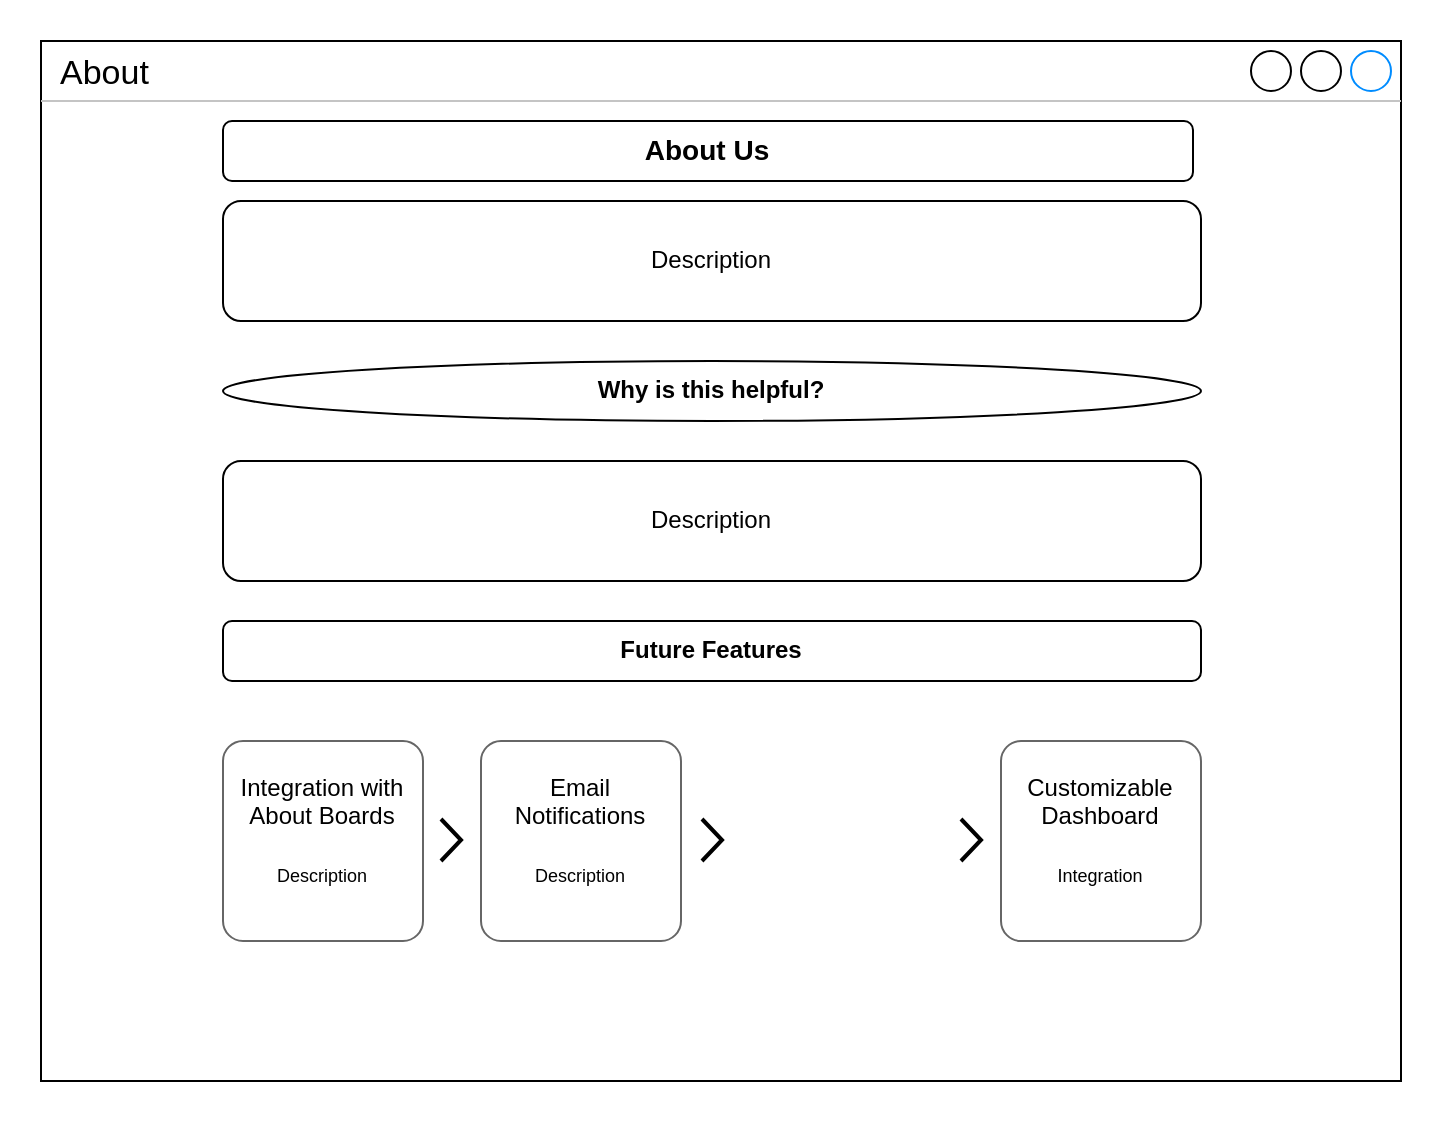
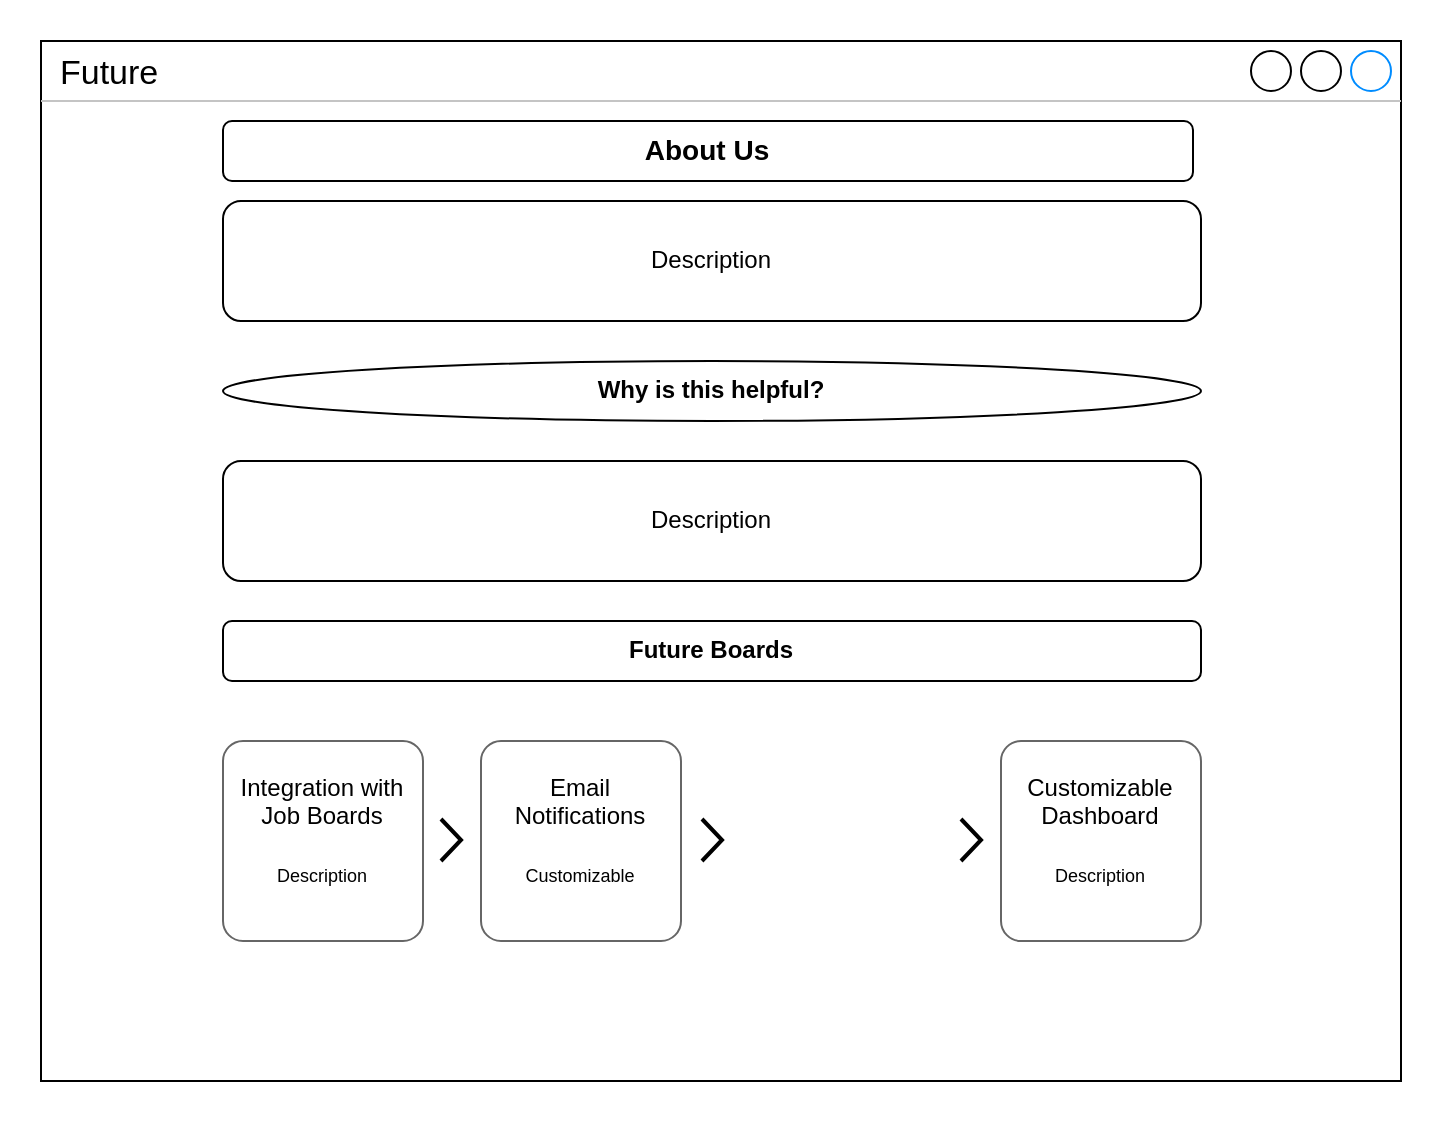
(109, 75) -> (118, 75)
(712, 651) -> (712, 651)
(323, 831) -> (323, 831)
(581, 831) -> (581, 831)
(1101, 831) -> (1101, 831)
